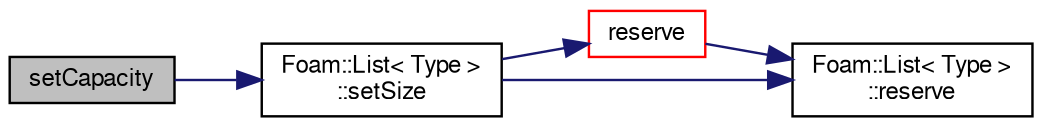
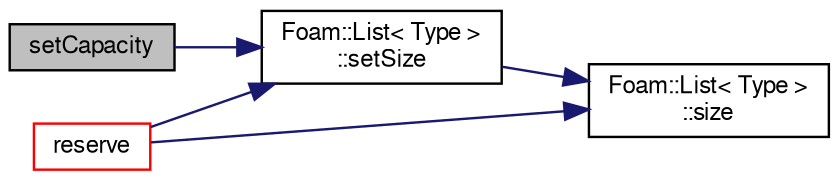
(534, 54) -> (201, 109)
(912, 80) -> (709, 101)
